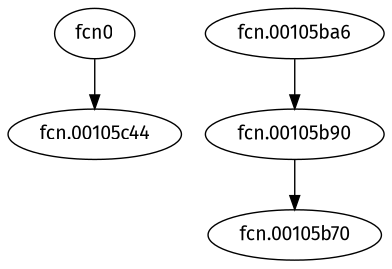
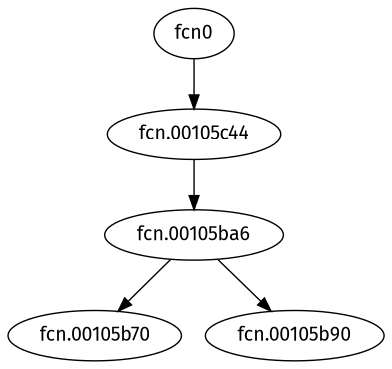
none -> (194, 178)
(295, 178) -> (149, 280)
